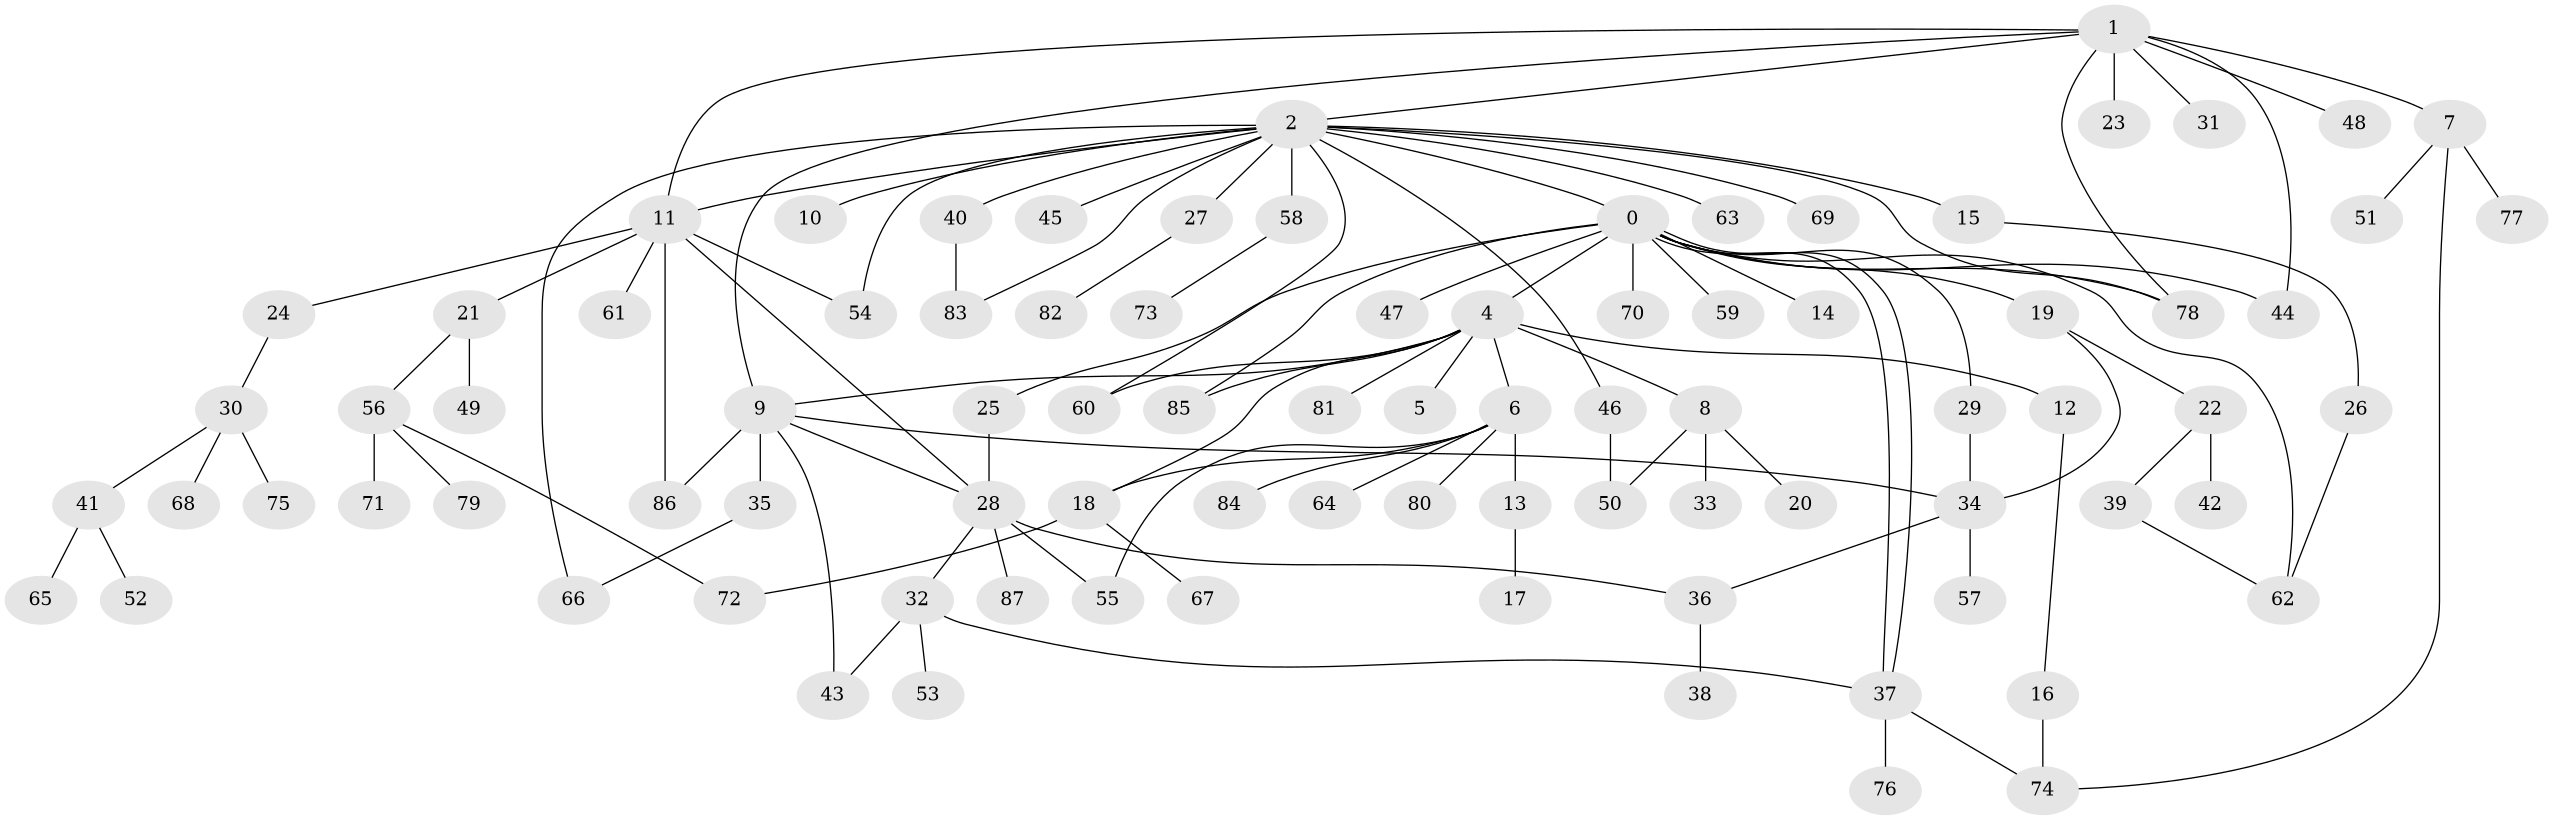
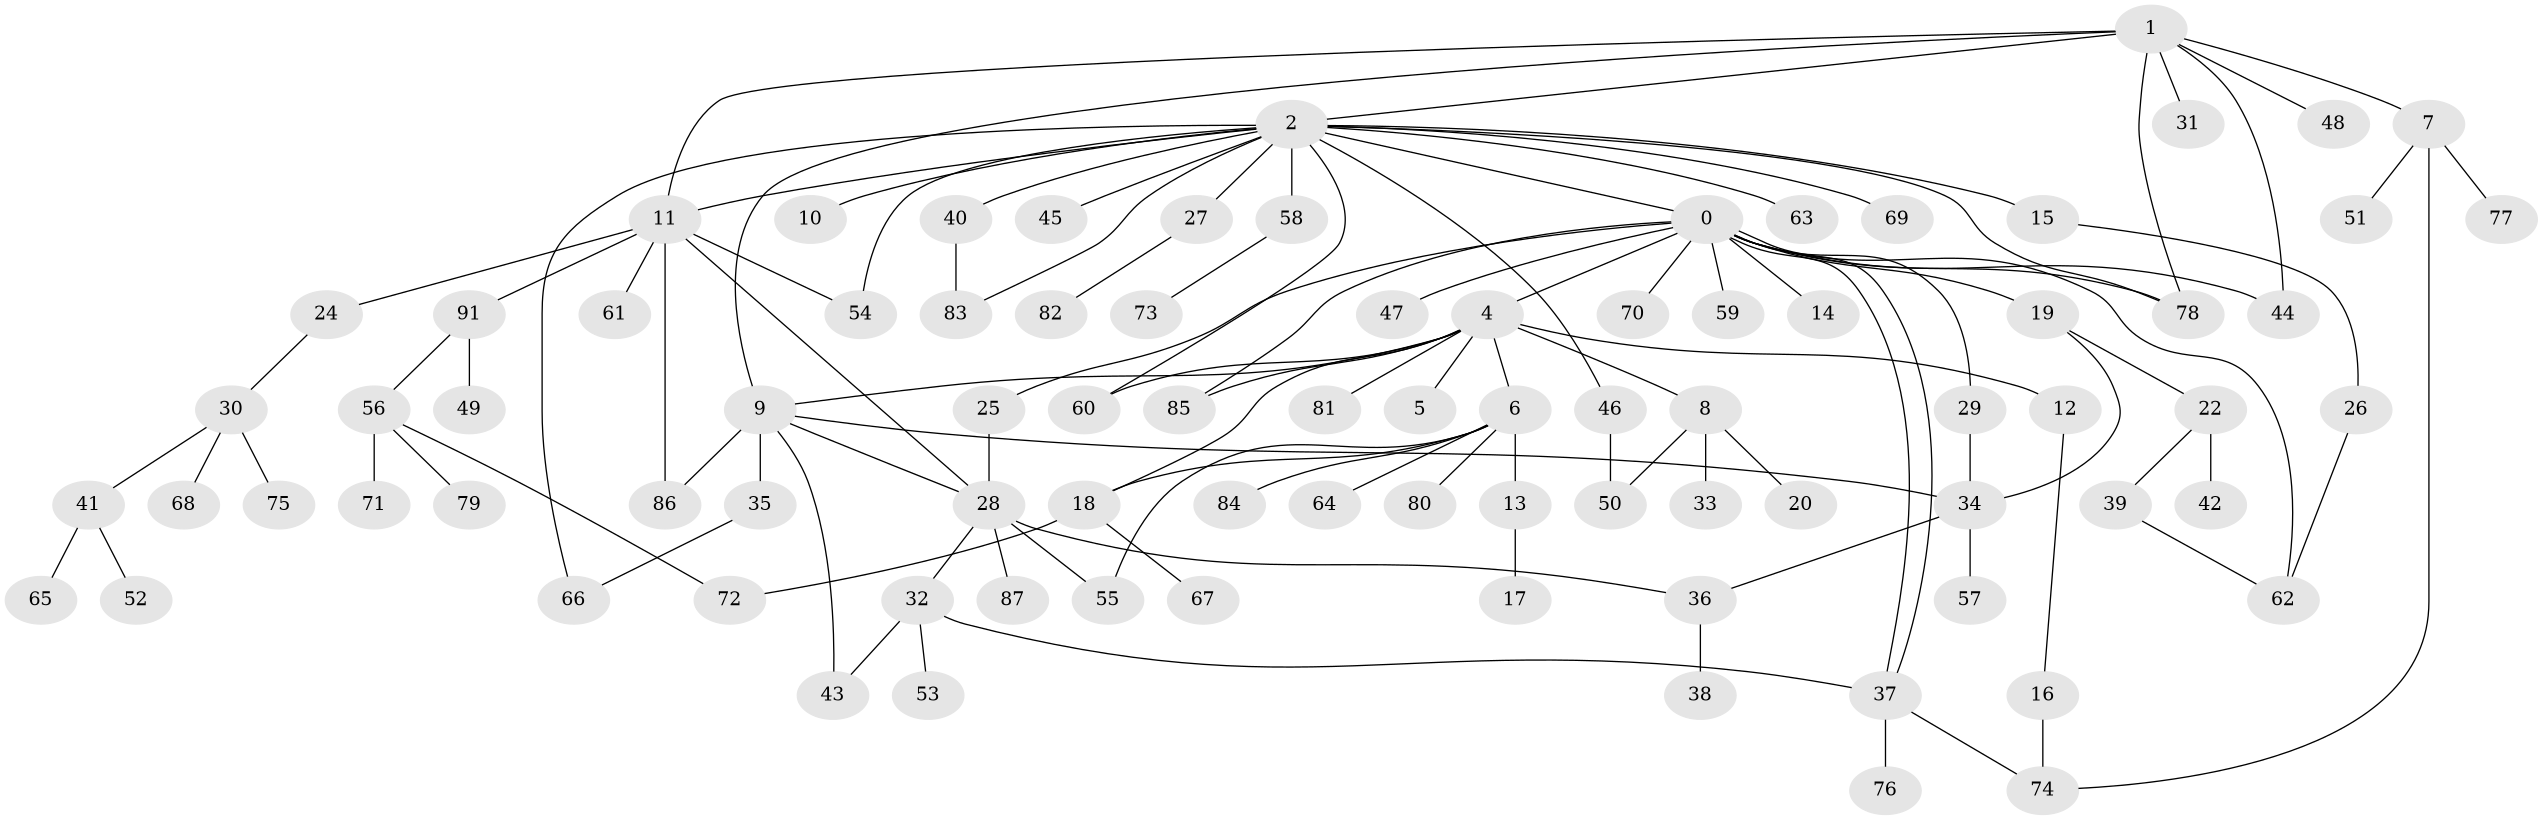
(2114, 124) -> none
(469, 315) -> (469, 315)
